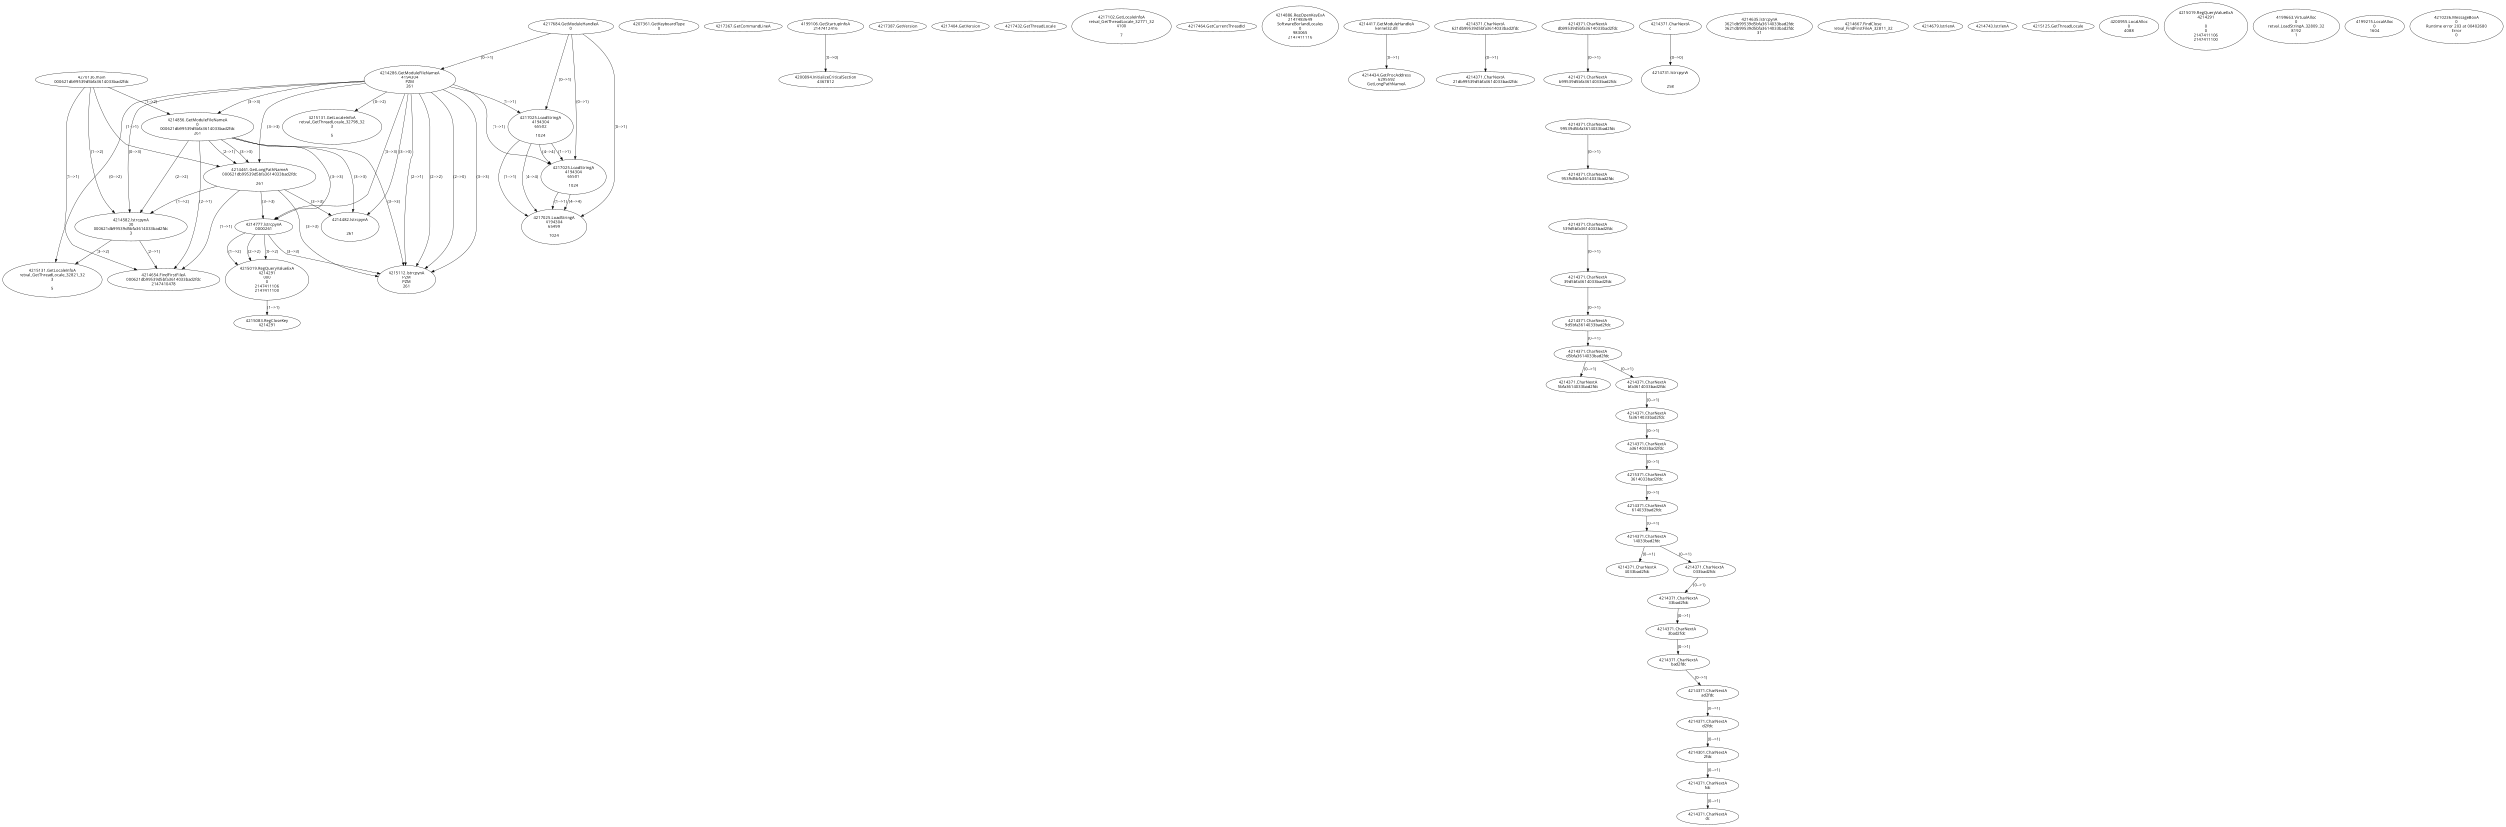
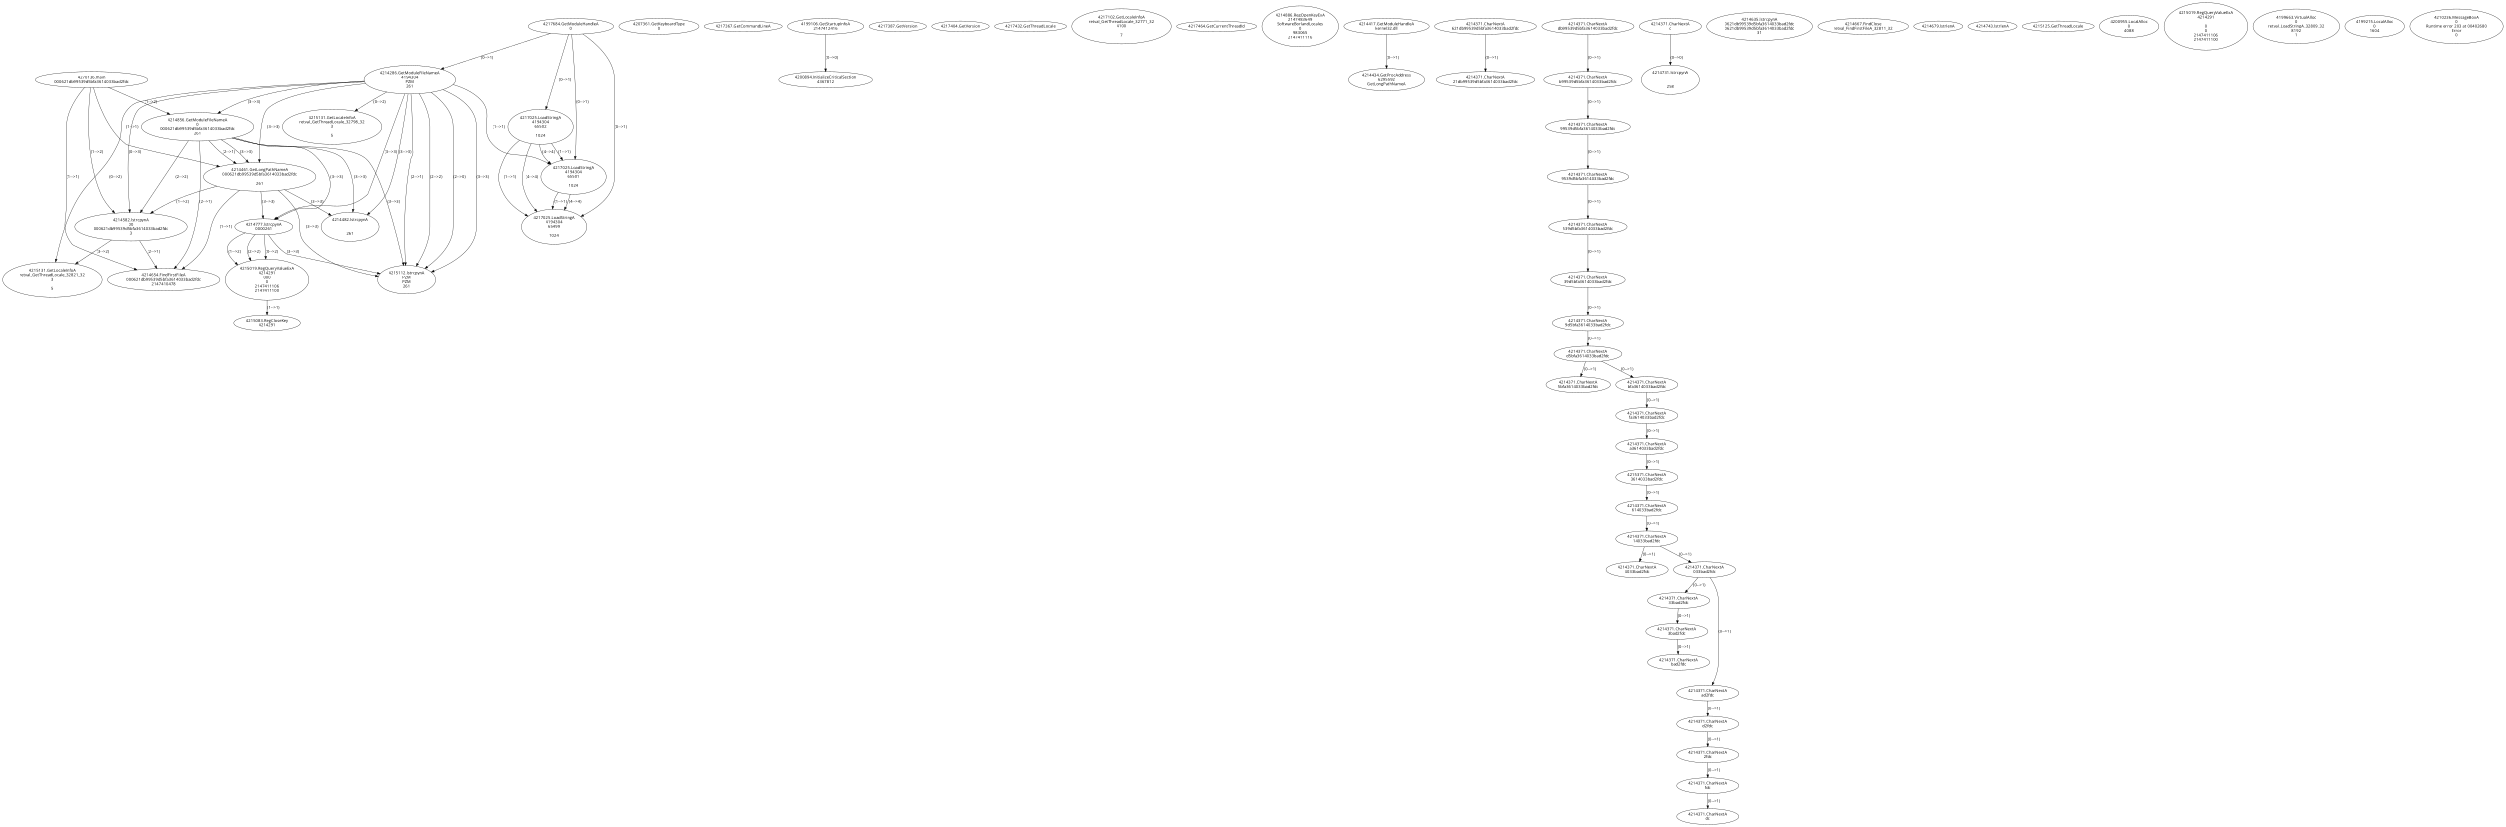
(485, 96) -> none
none -> (1588, 102)
none -> (1588, 200)
(1692, 677) -> (1718, 630)
(1708, 755) -> (1708, 755)
